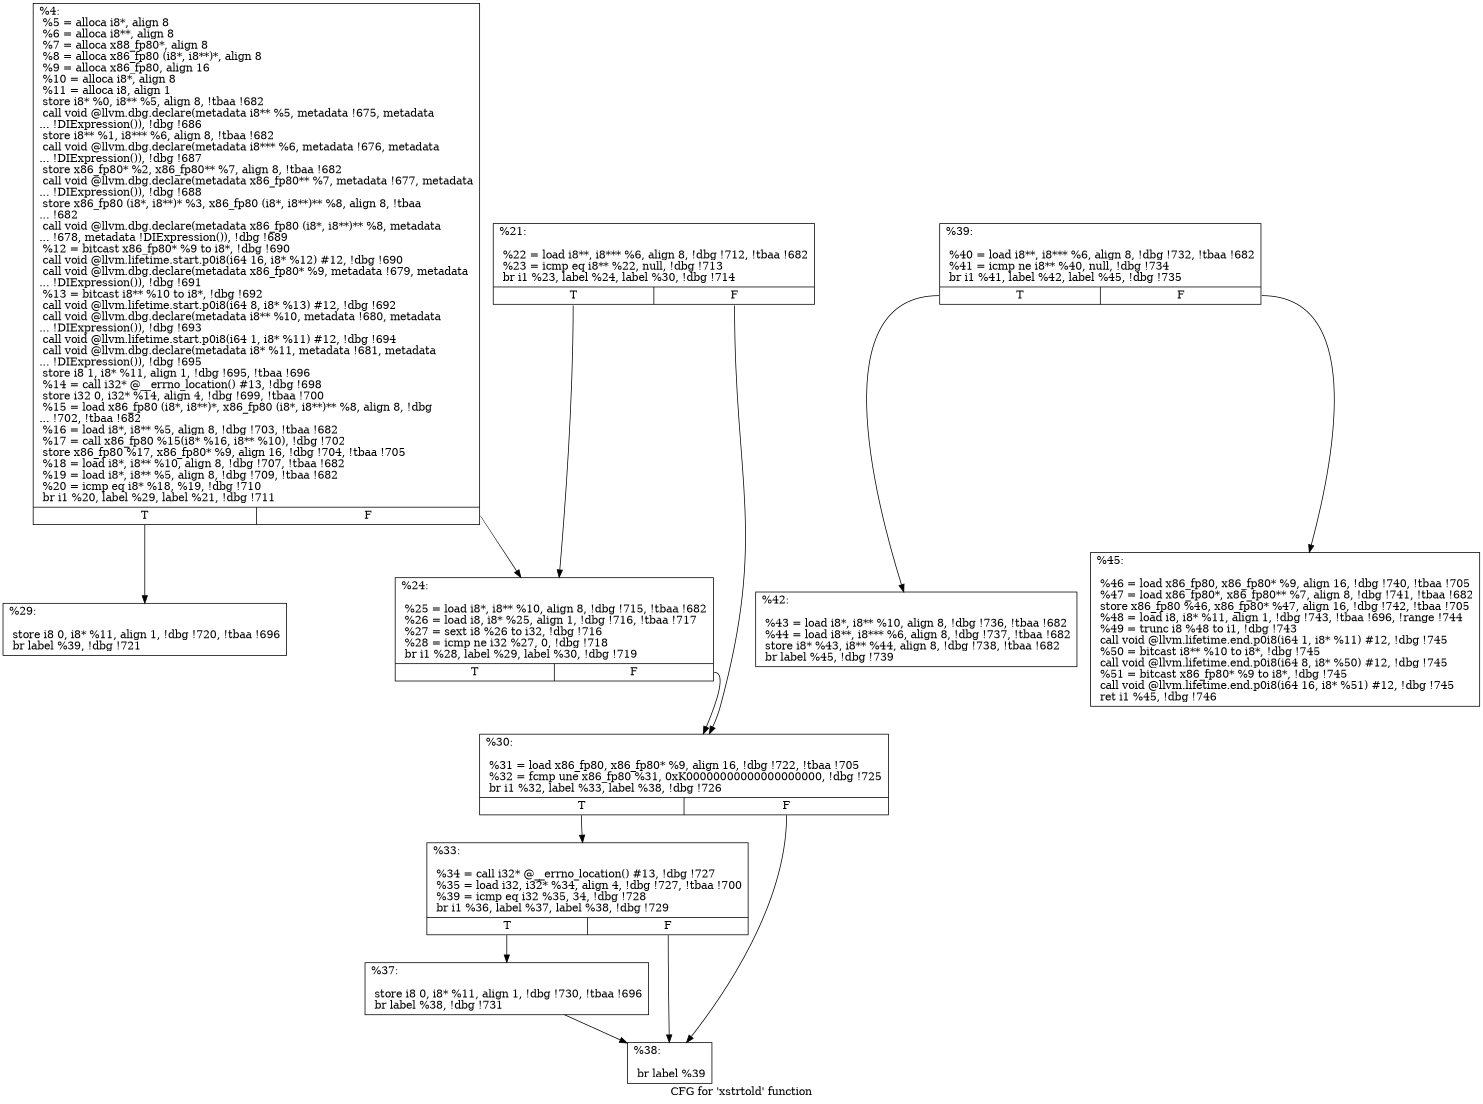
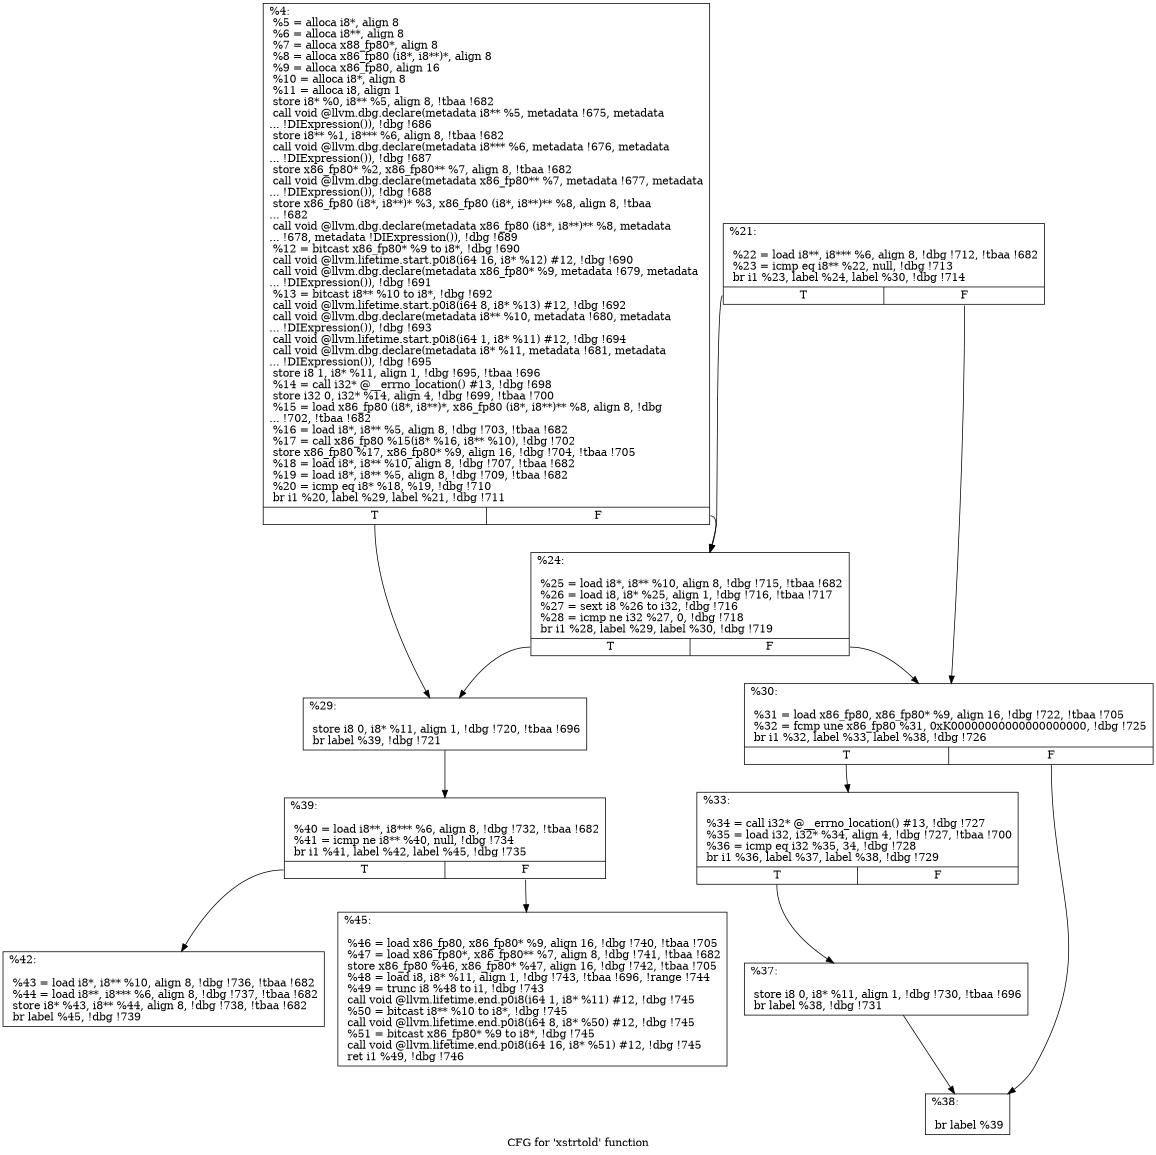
none -> (492, 661)
(1157, 697) -> (404, 1057)
none -> (445, 770)
(540, 897) -> (810, 847)
(668, 985) -> none
